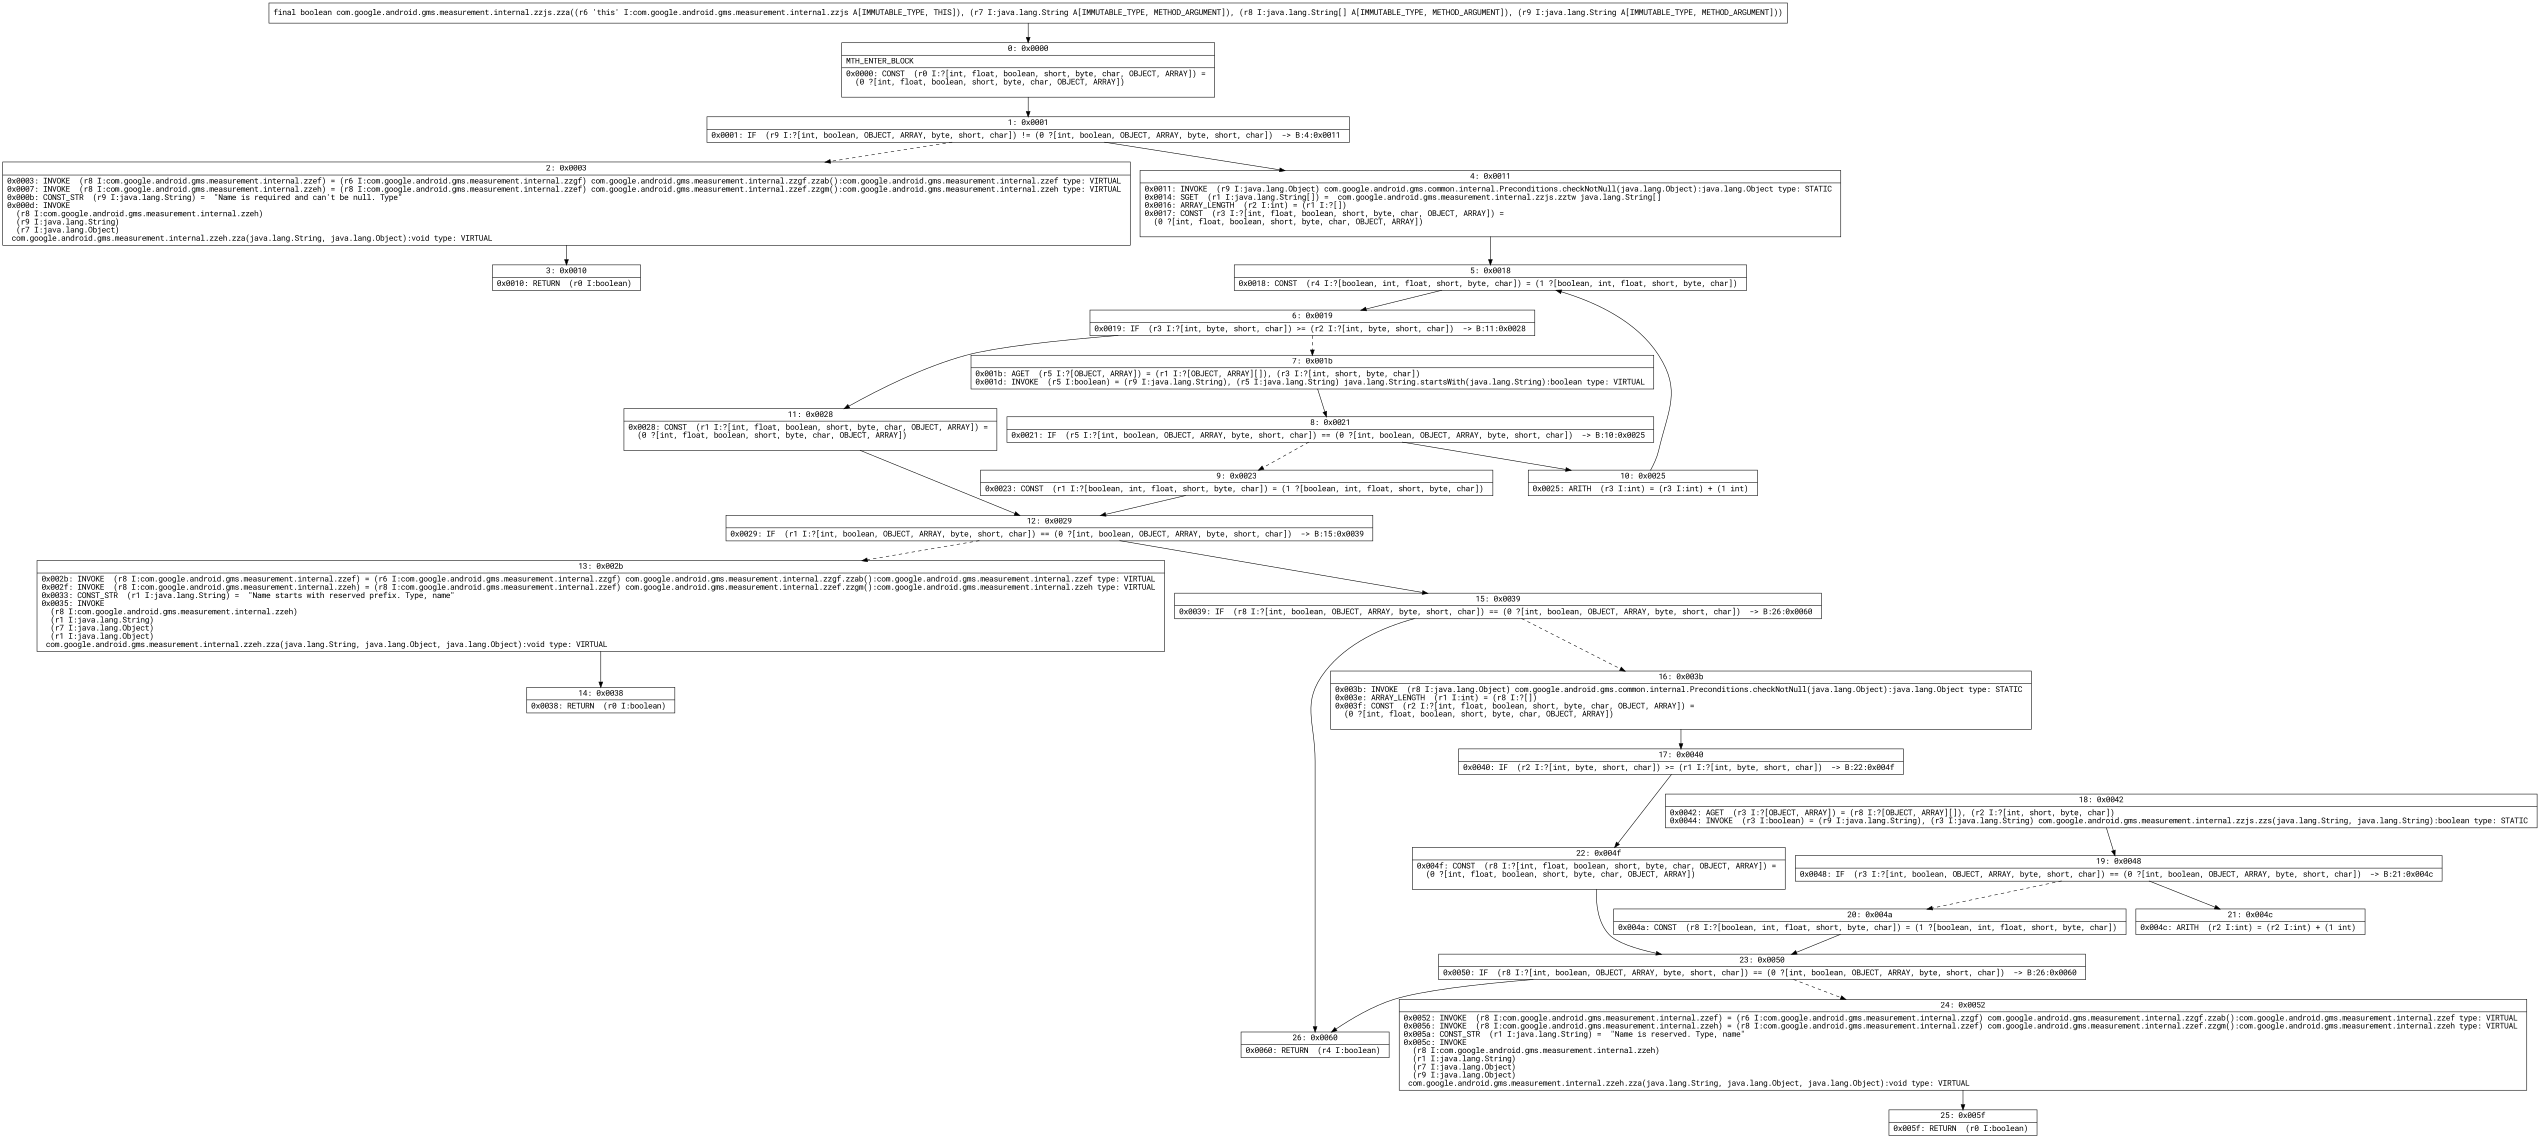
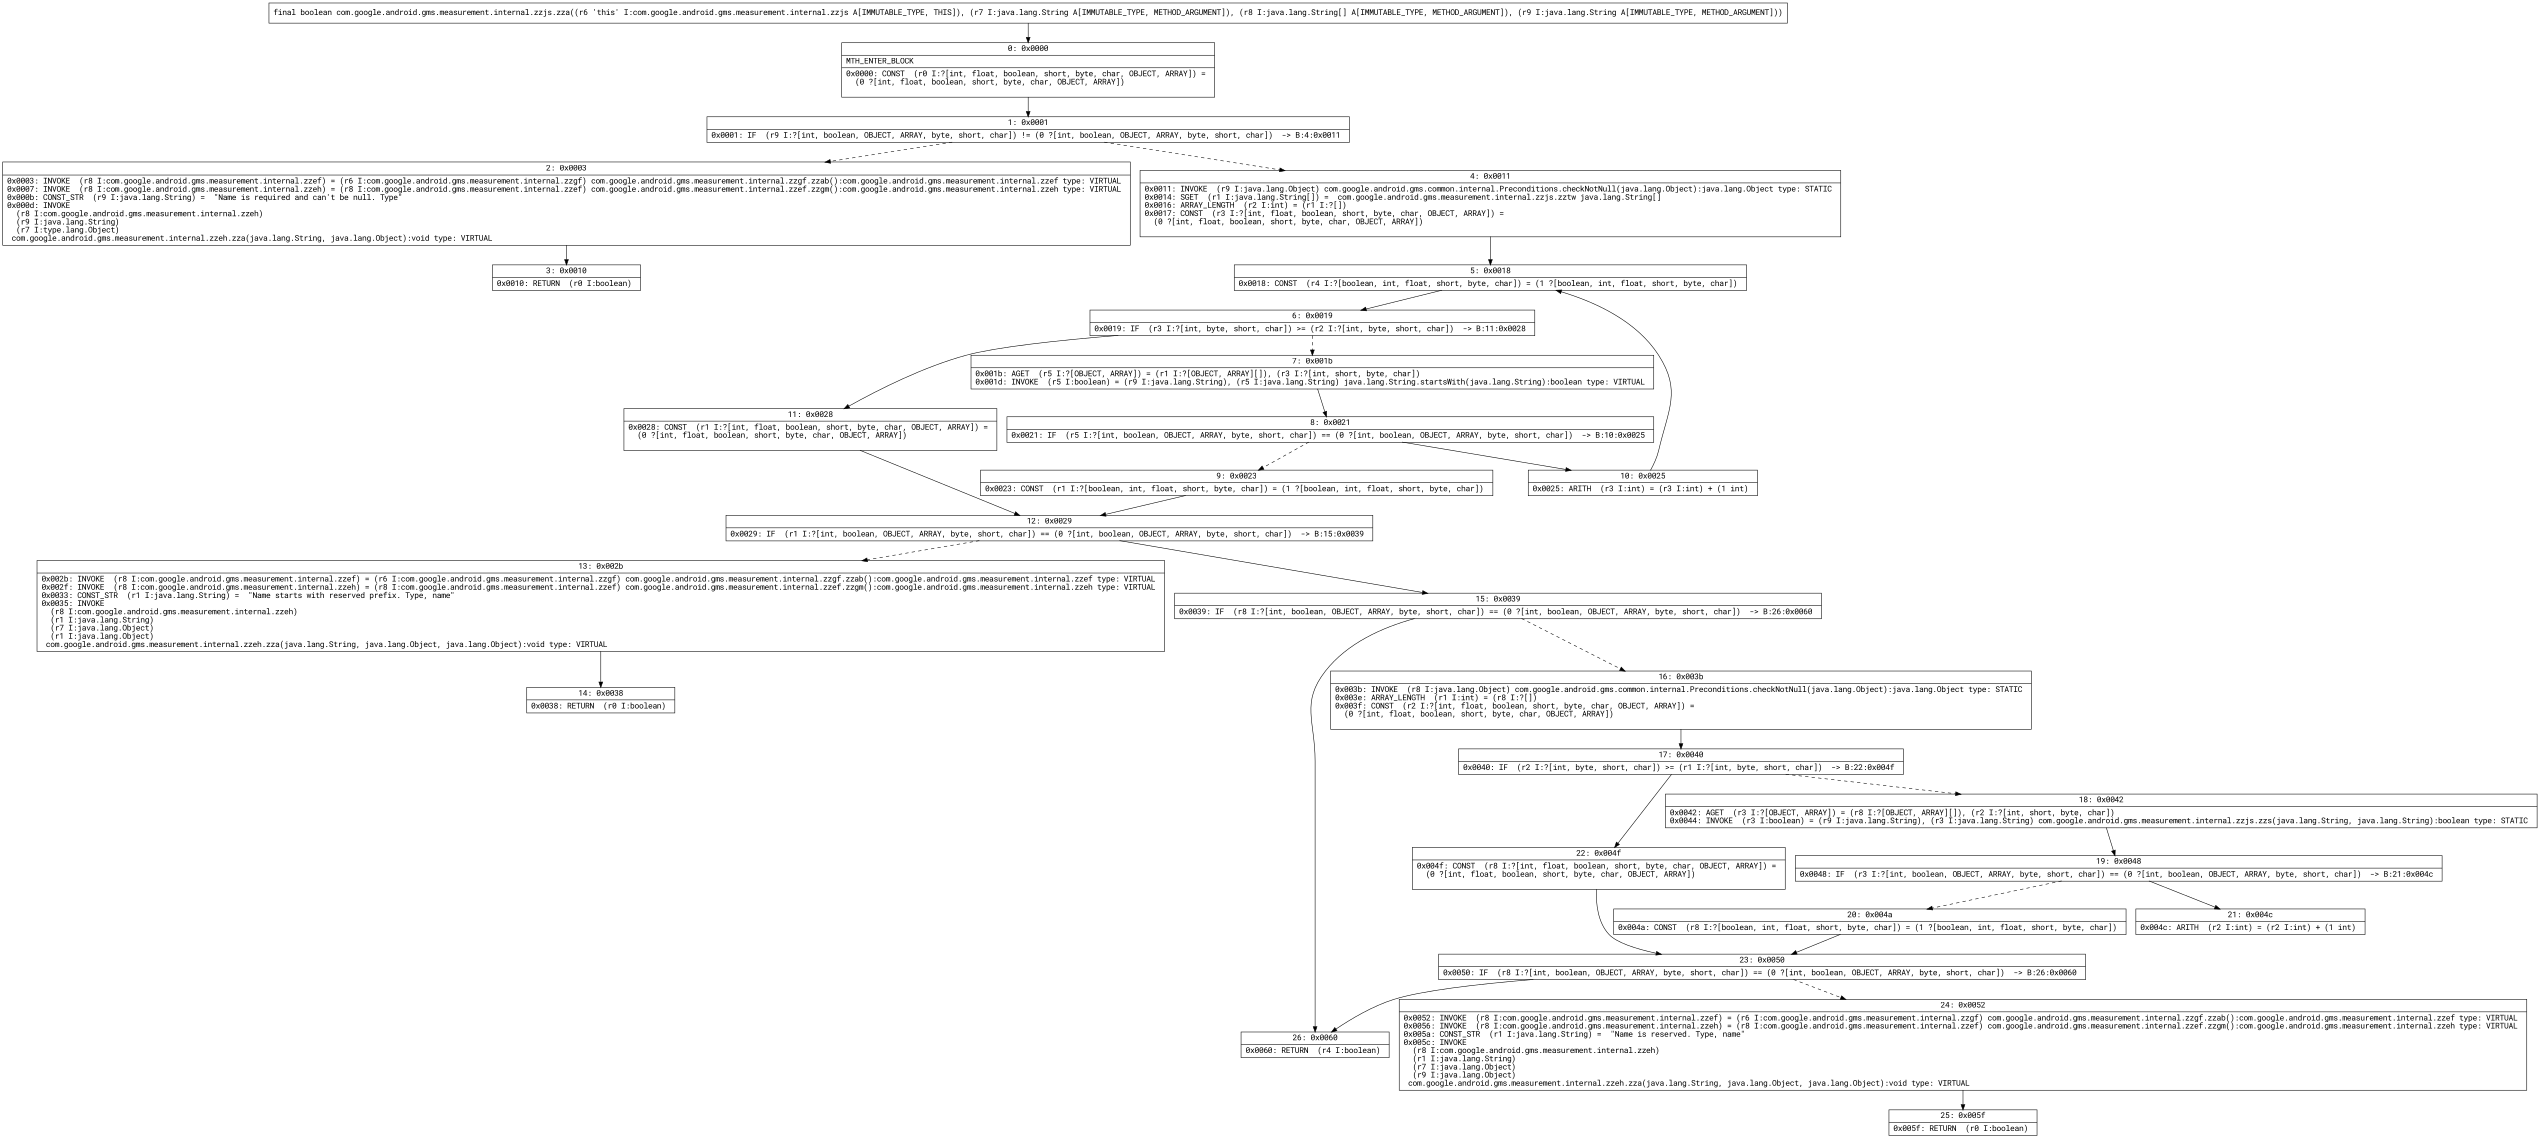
(1192, 156) -> (1192, 156)
(63, 230) -> (63, 230)
none -> (1871, 784)
